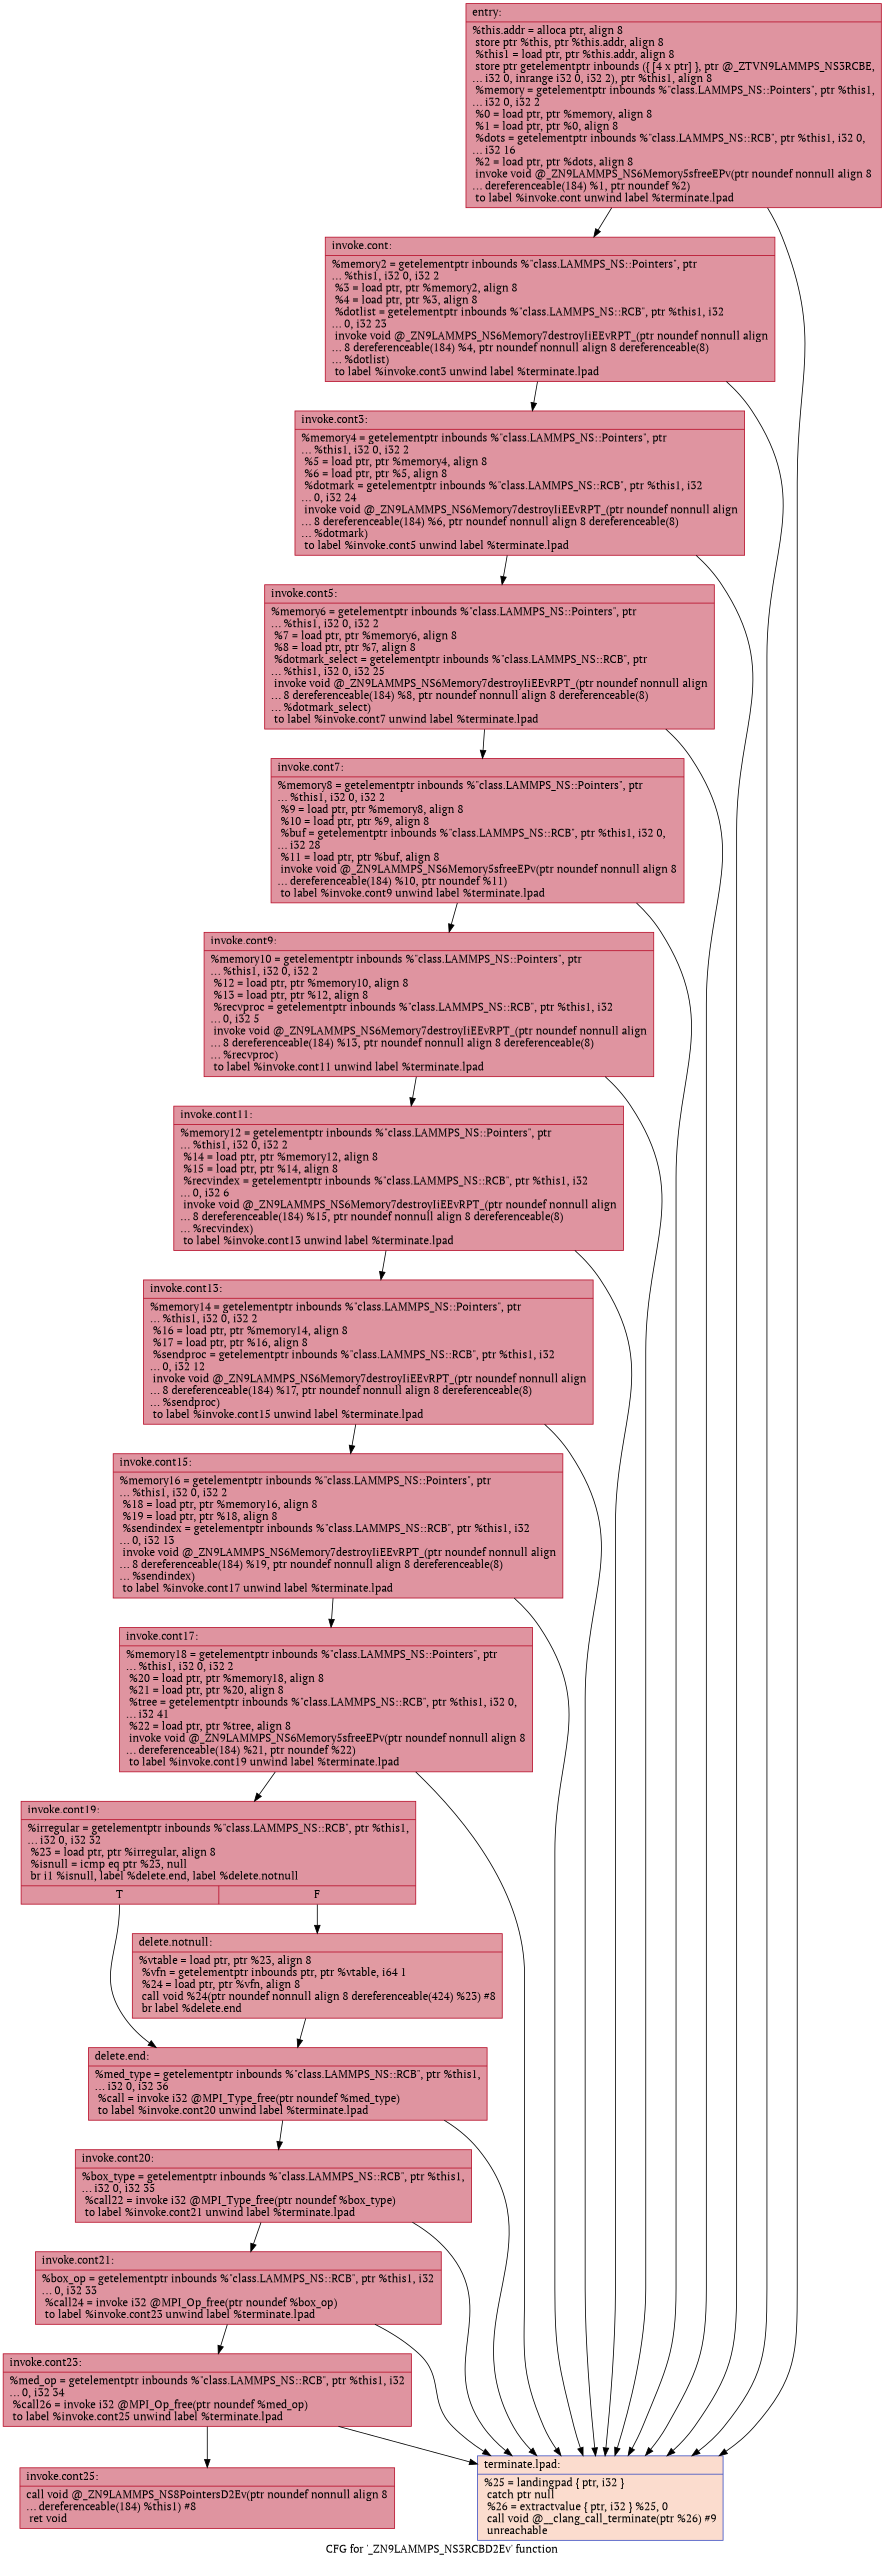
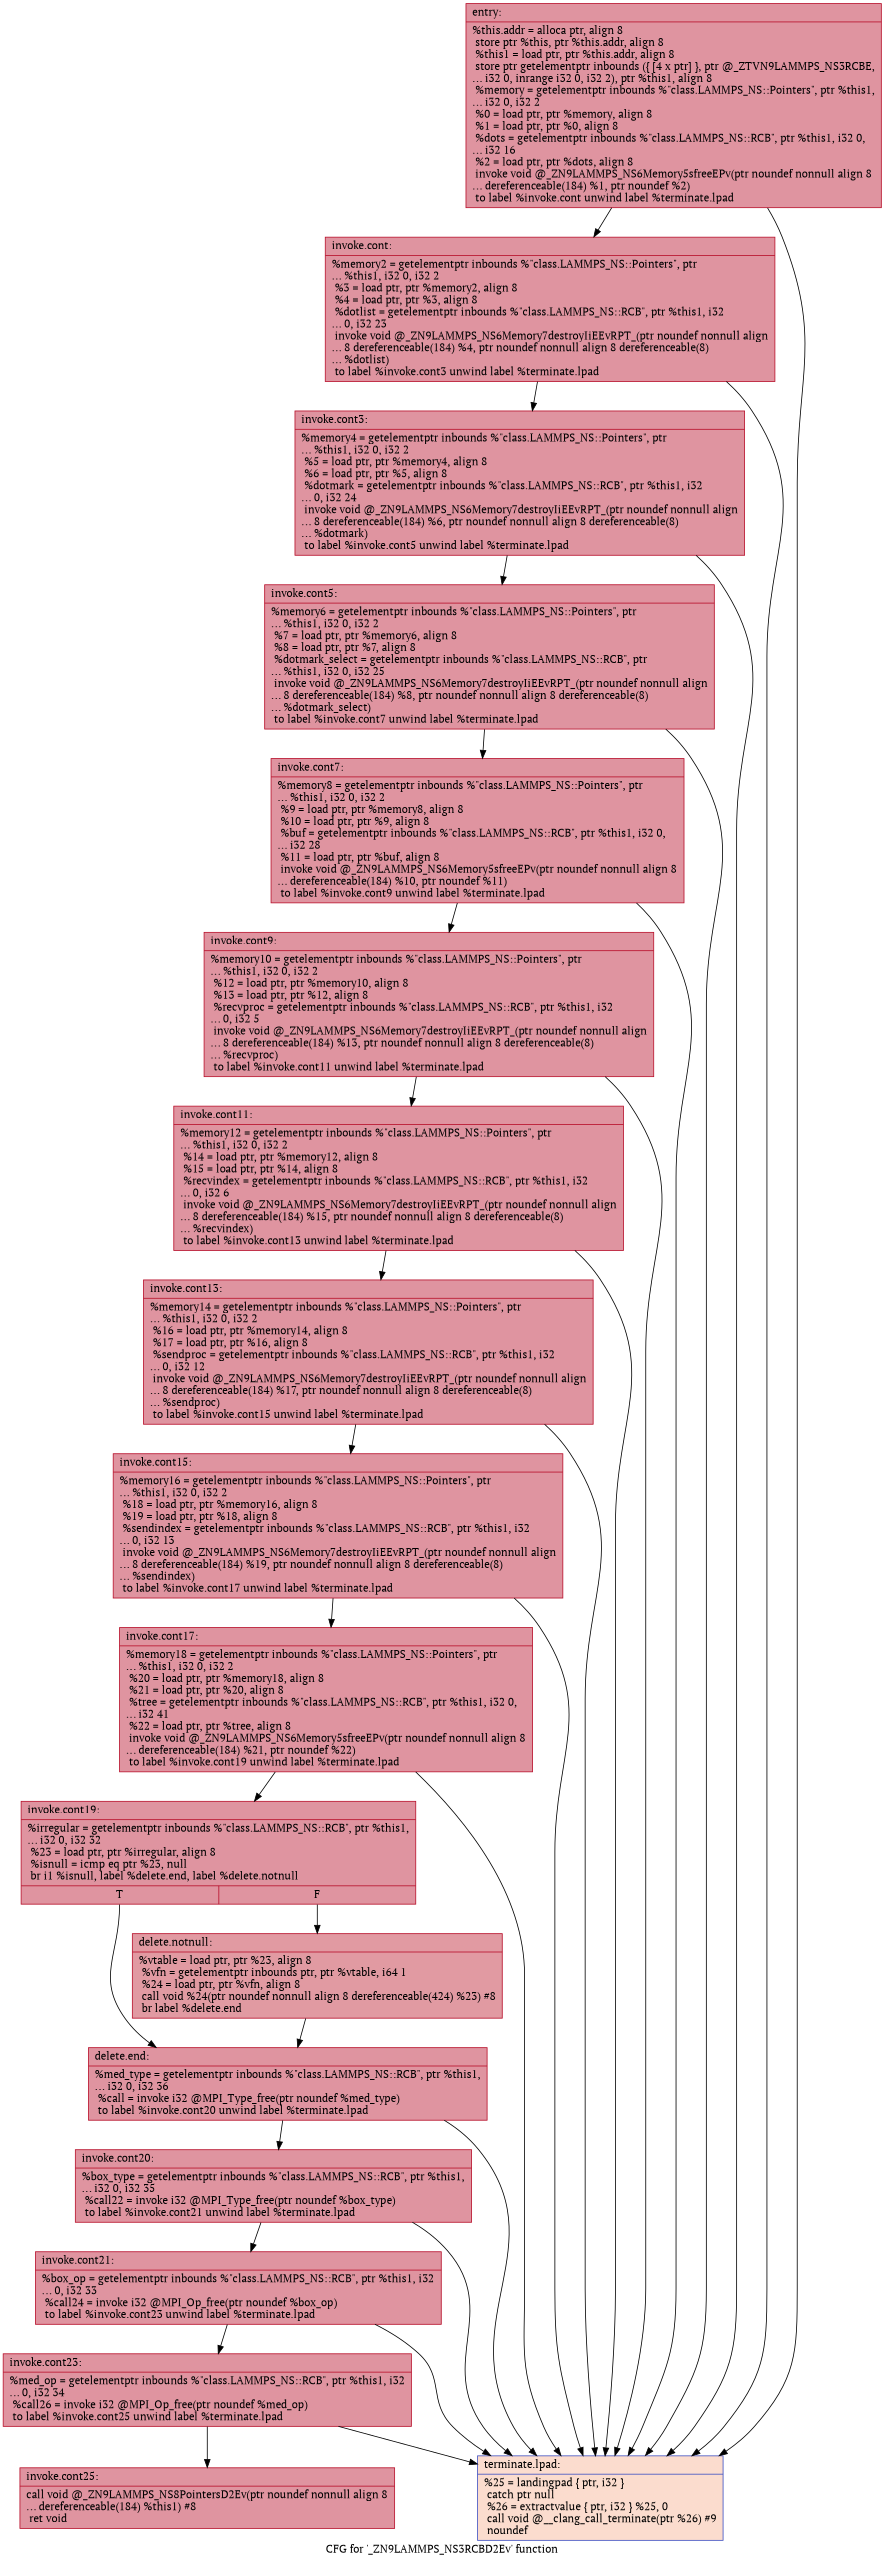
(516, 2531) -> (506, 2531)
